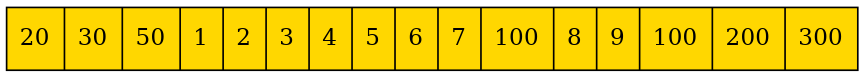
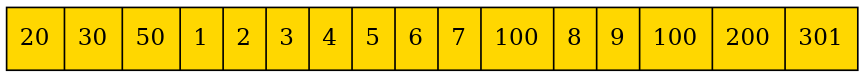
(821, 38) -> (821, 38)
